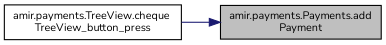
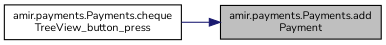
(93, 22) -> (93, 22)
